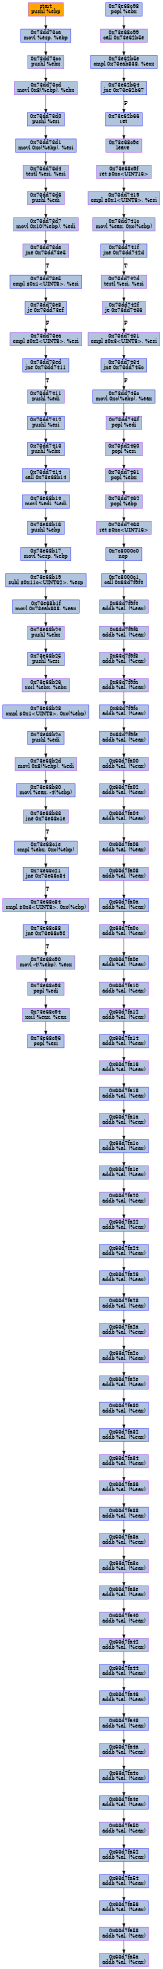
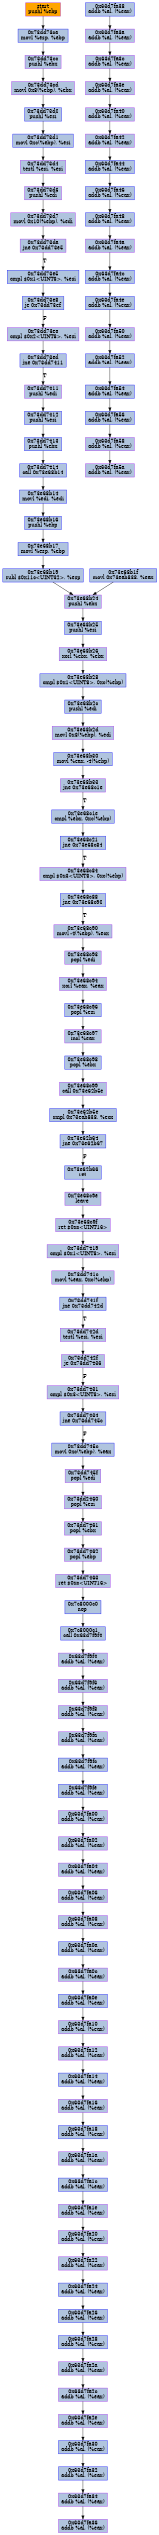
(46, 592) -> (61, 588)
none -> (83, 1036)
(124, 1499) -> none
